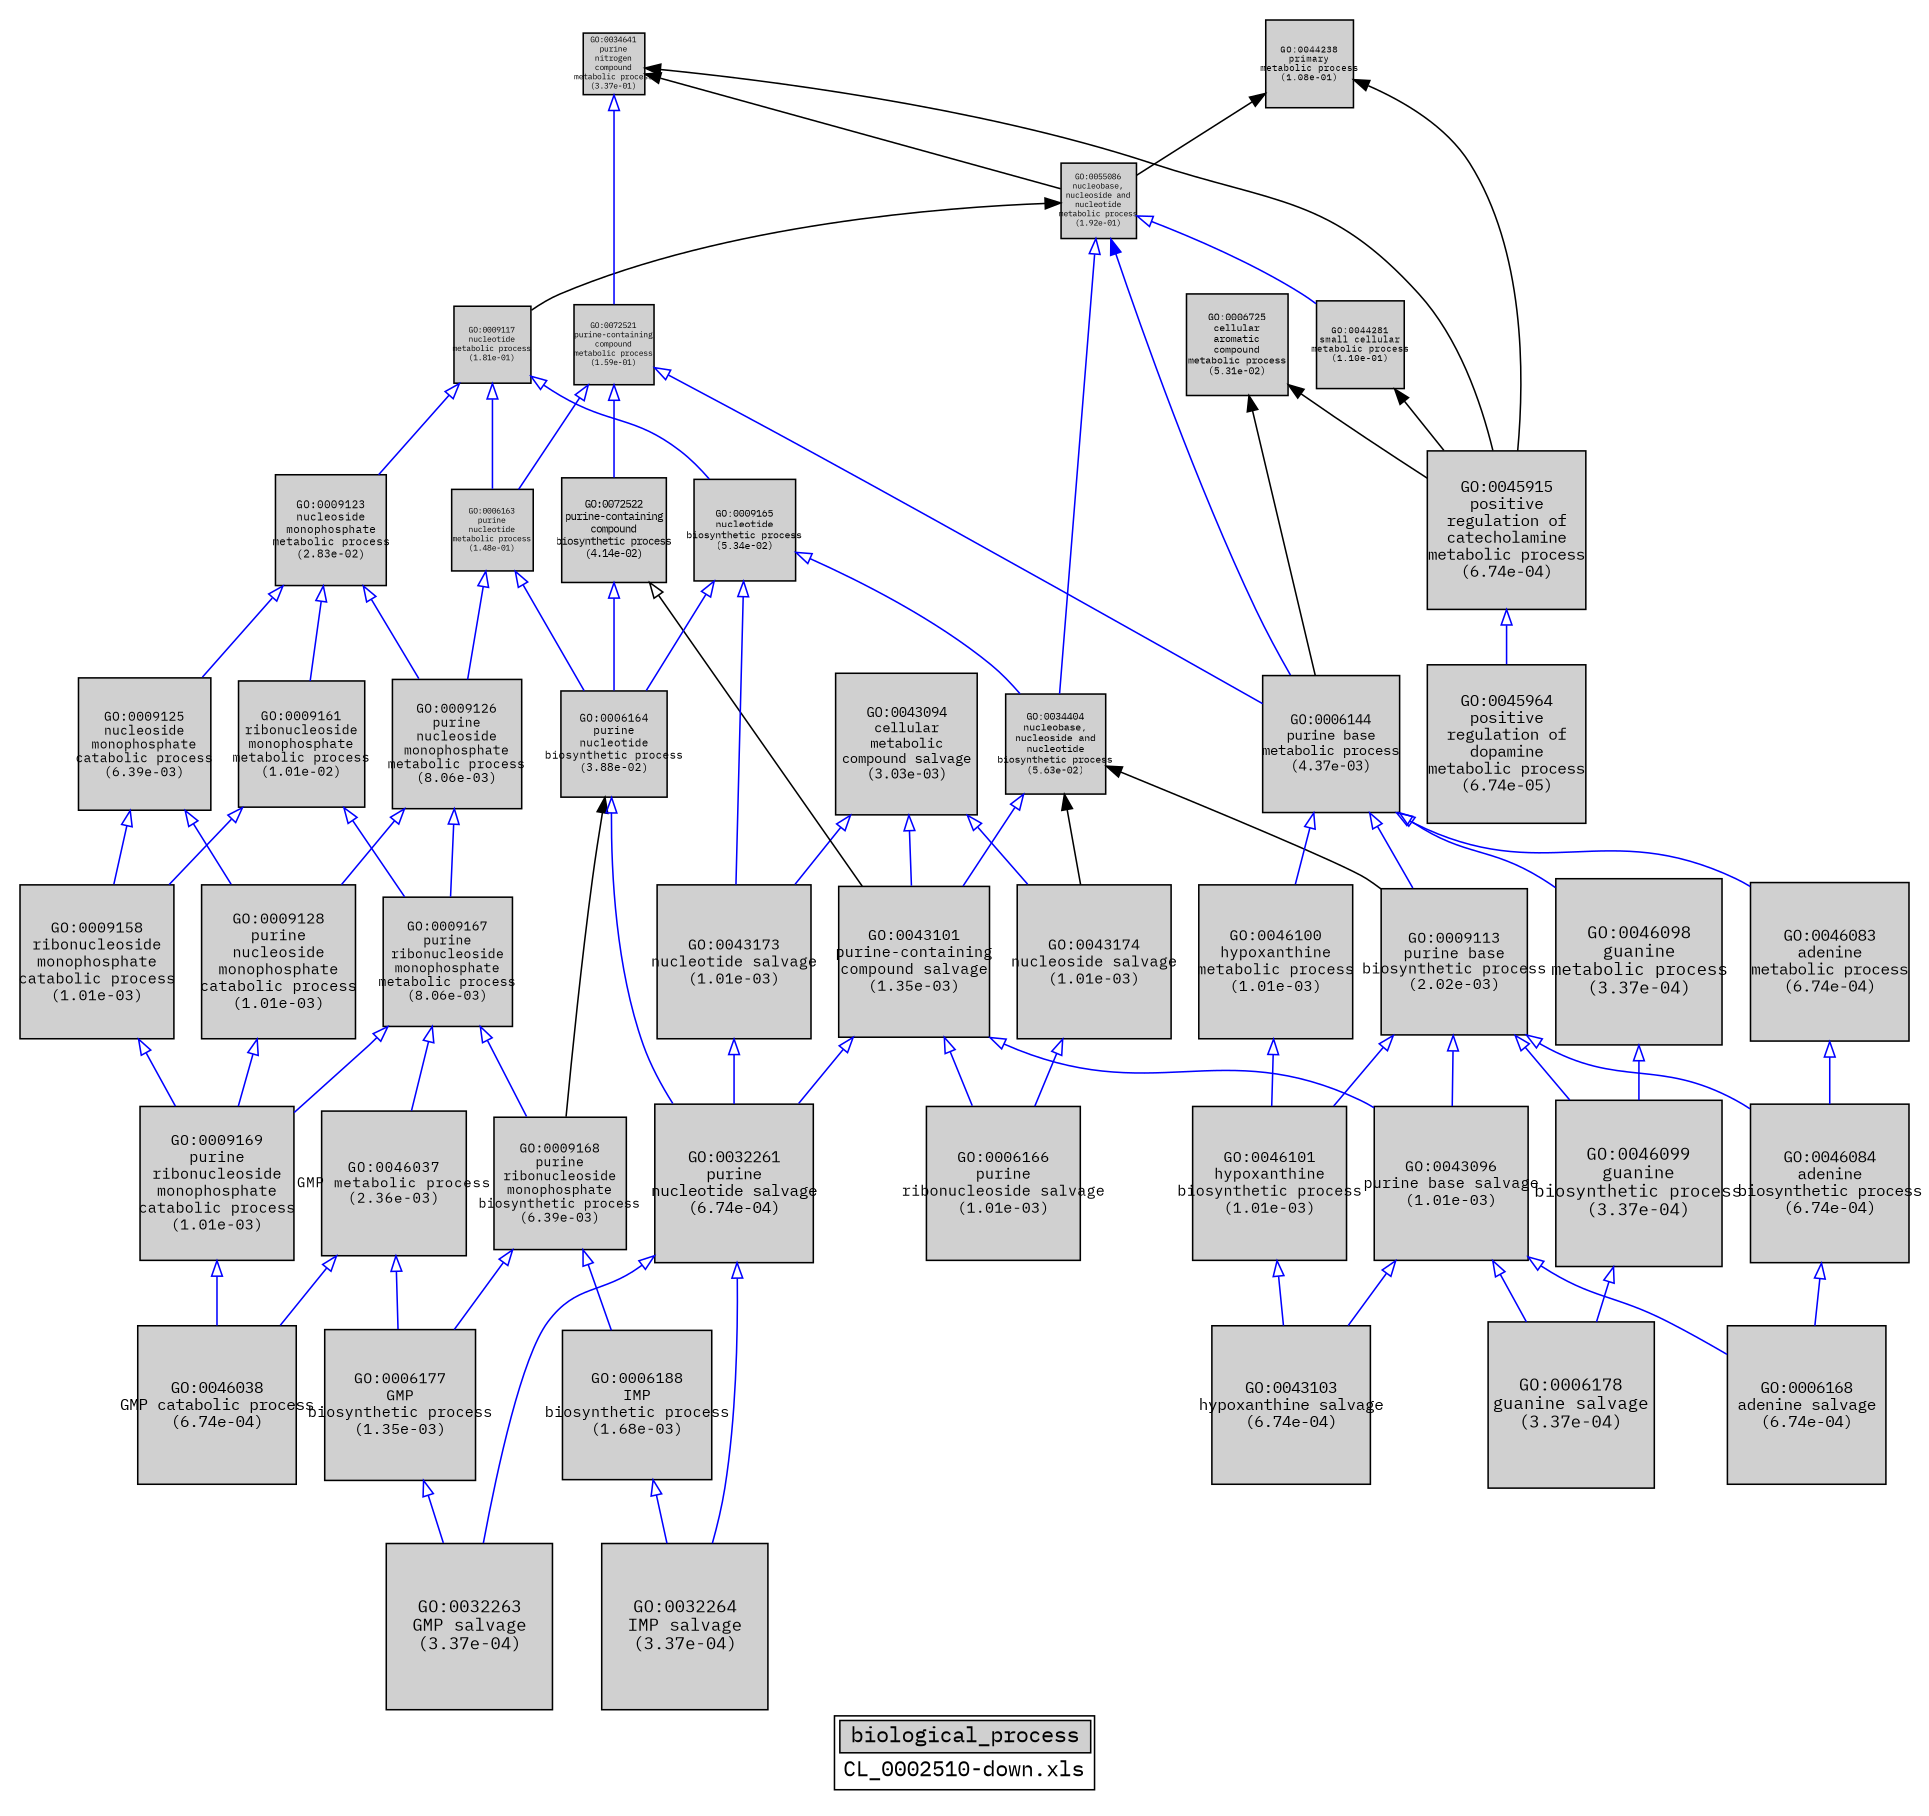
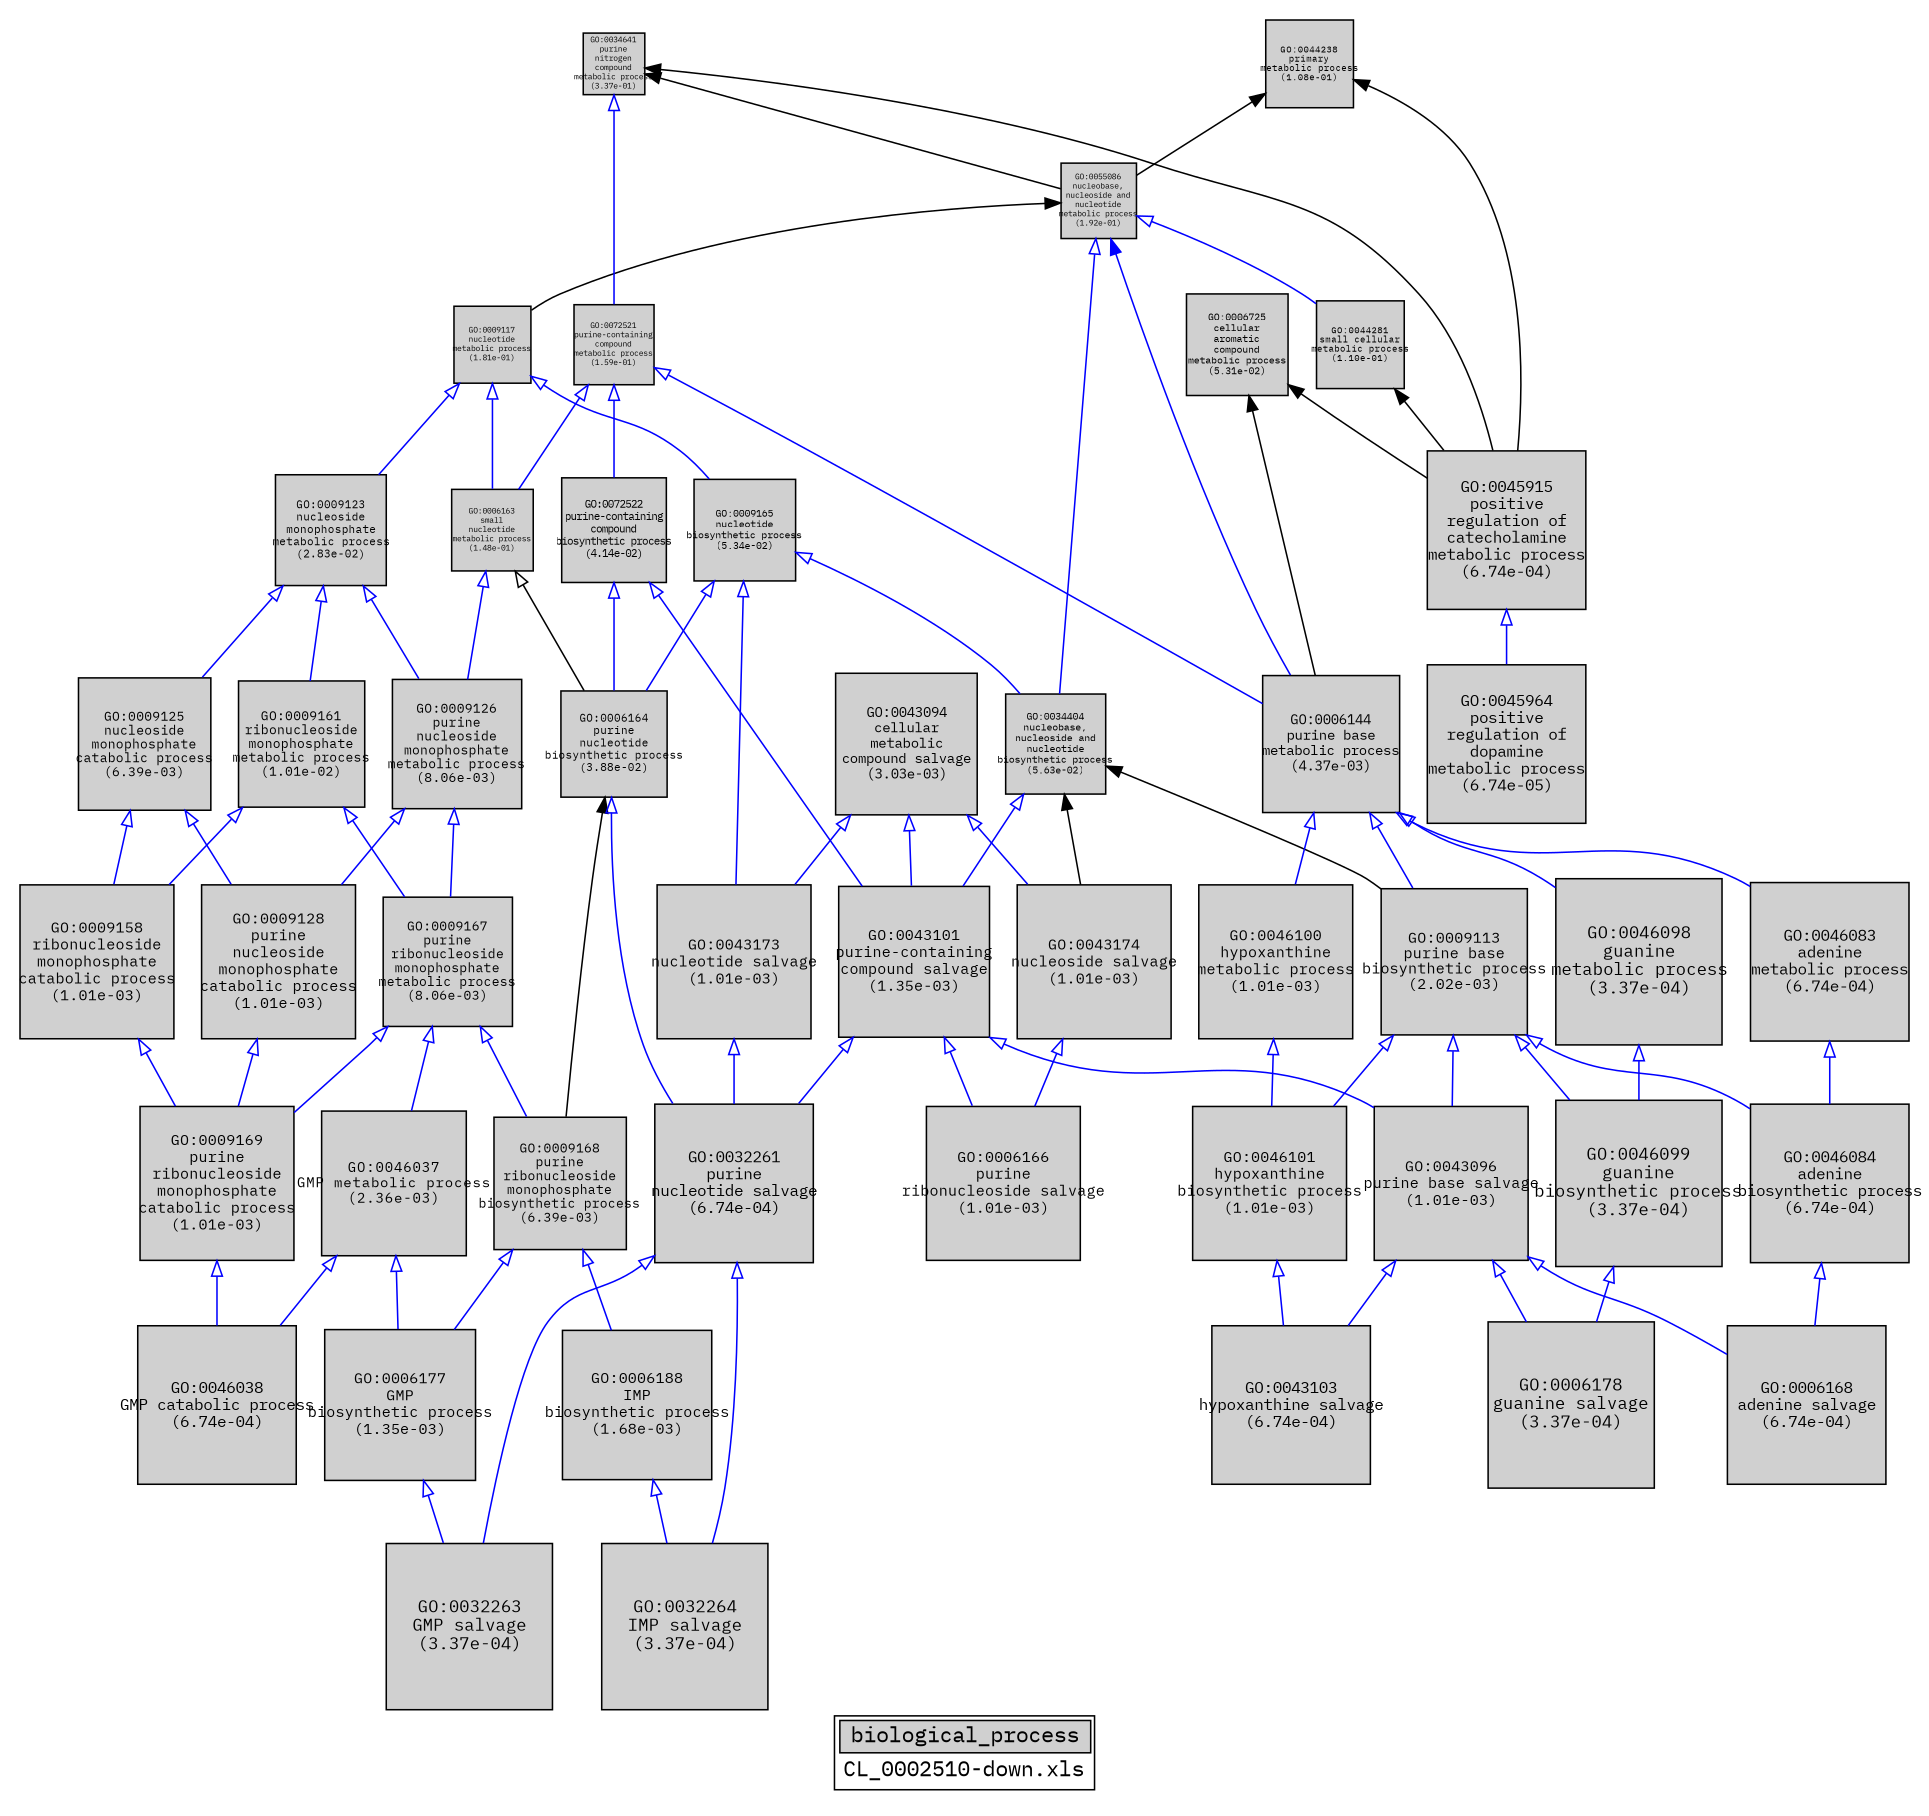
(492, 520) -> (492, 520)
(554, 638) -> (554, 638)
(760, 741) -> (760, 741)
